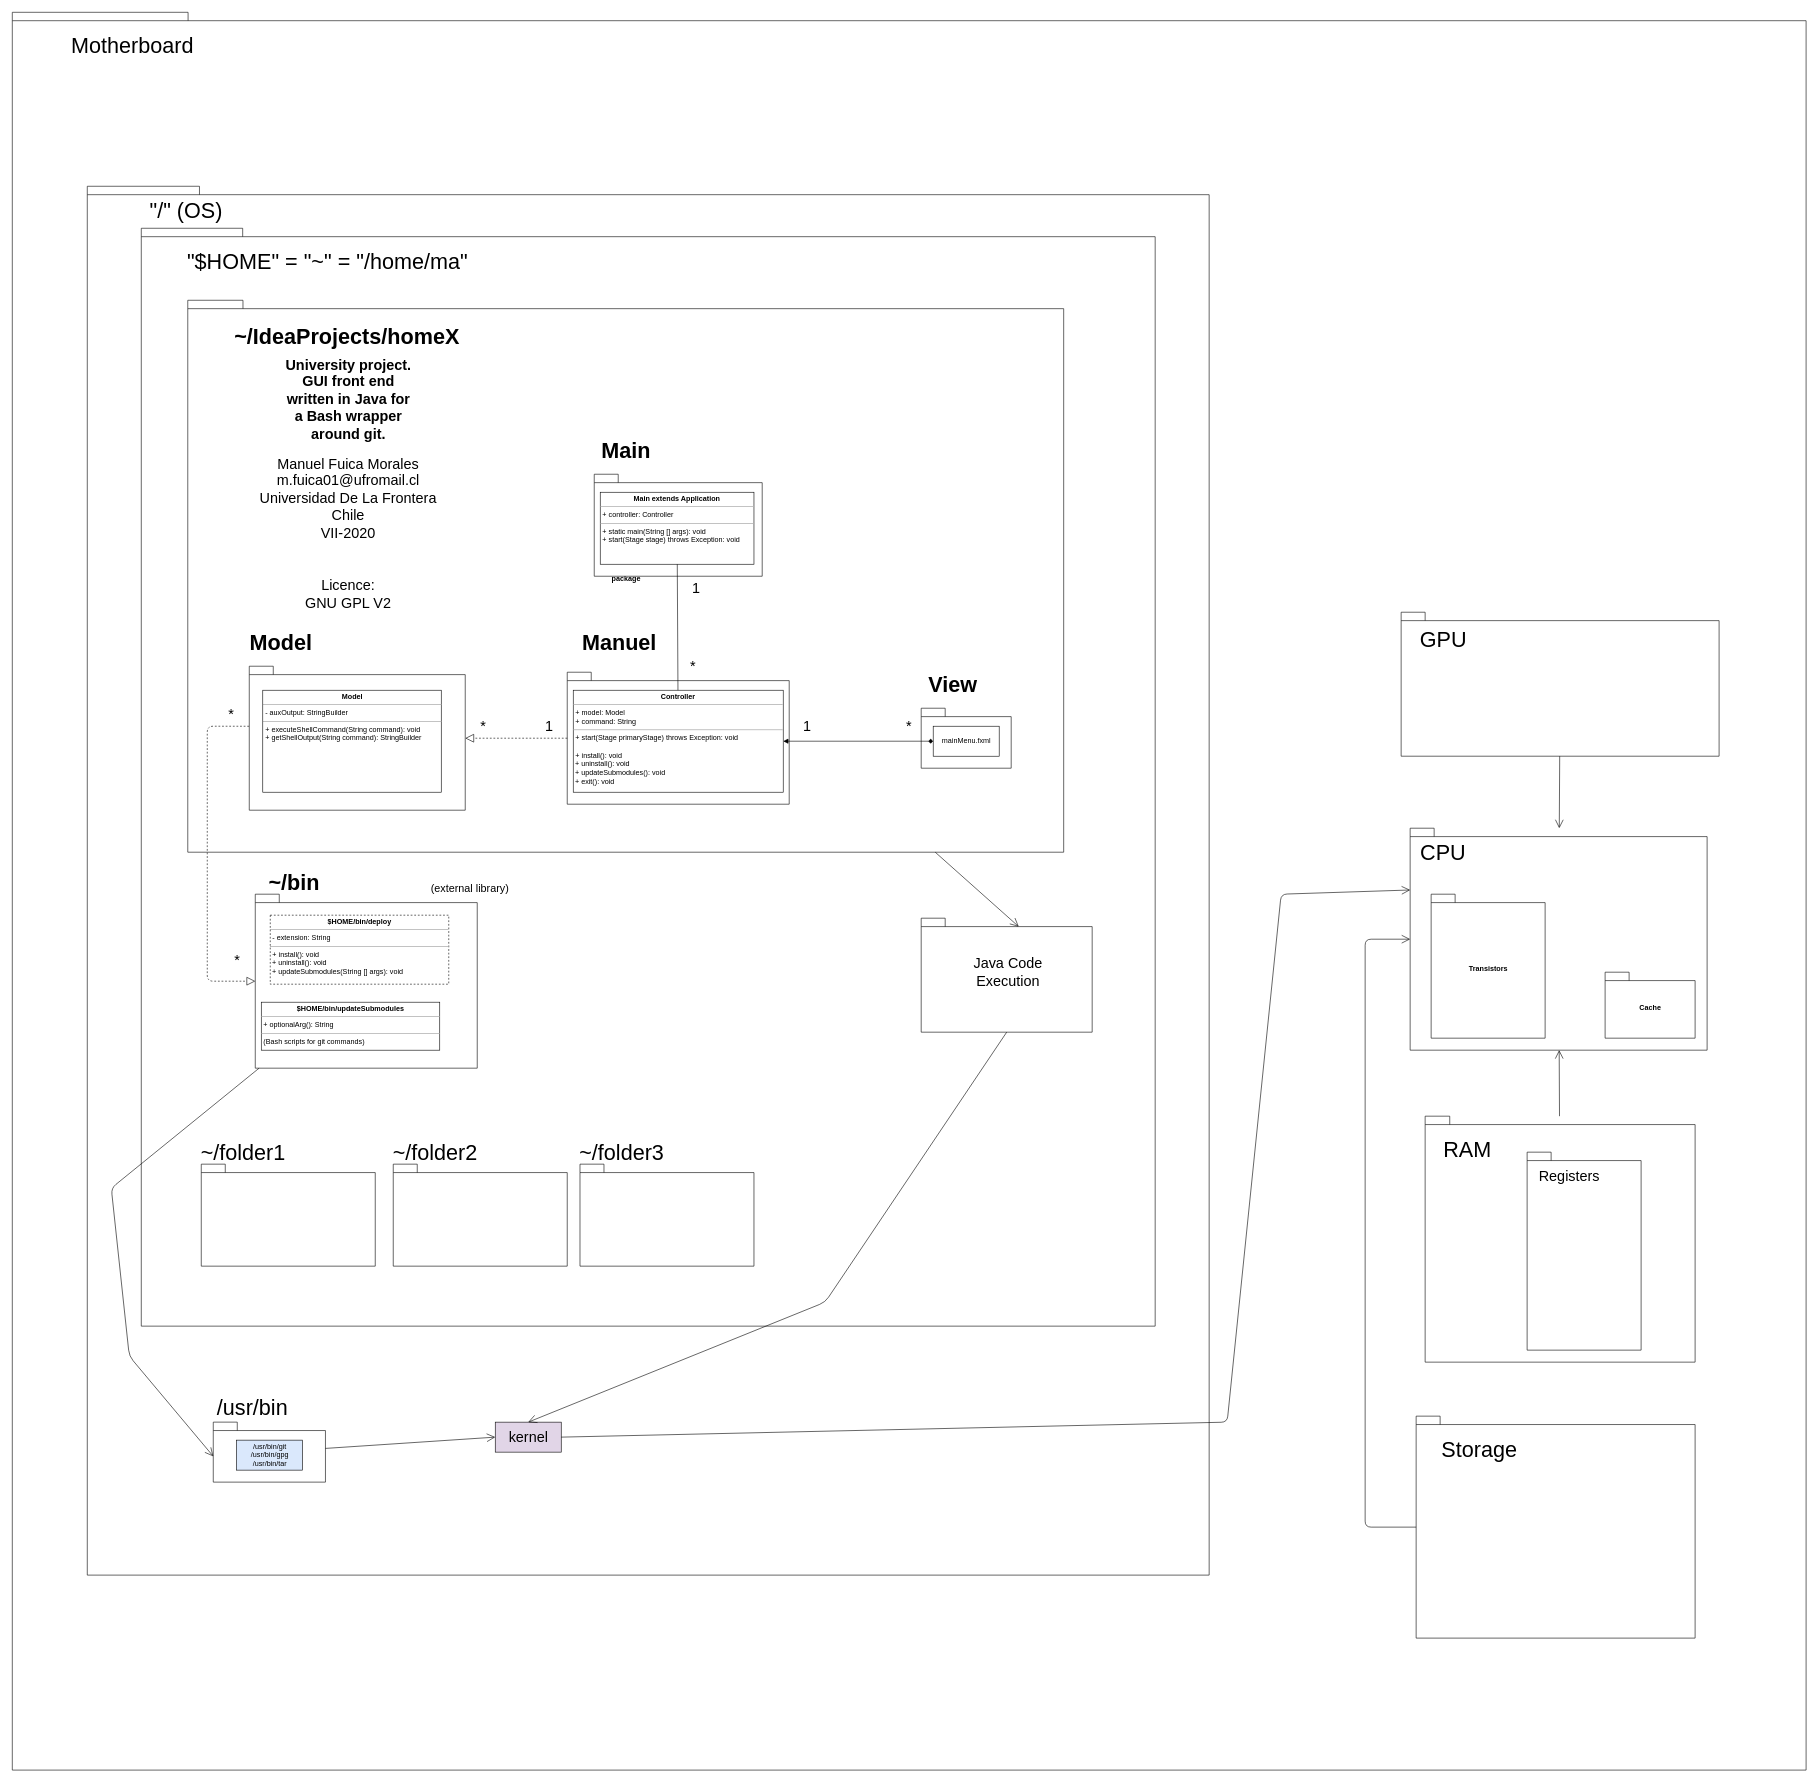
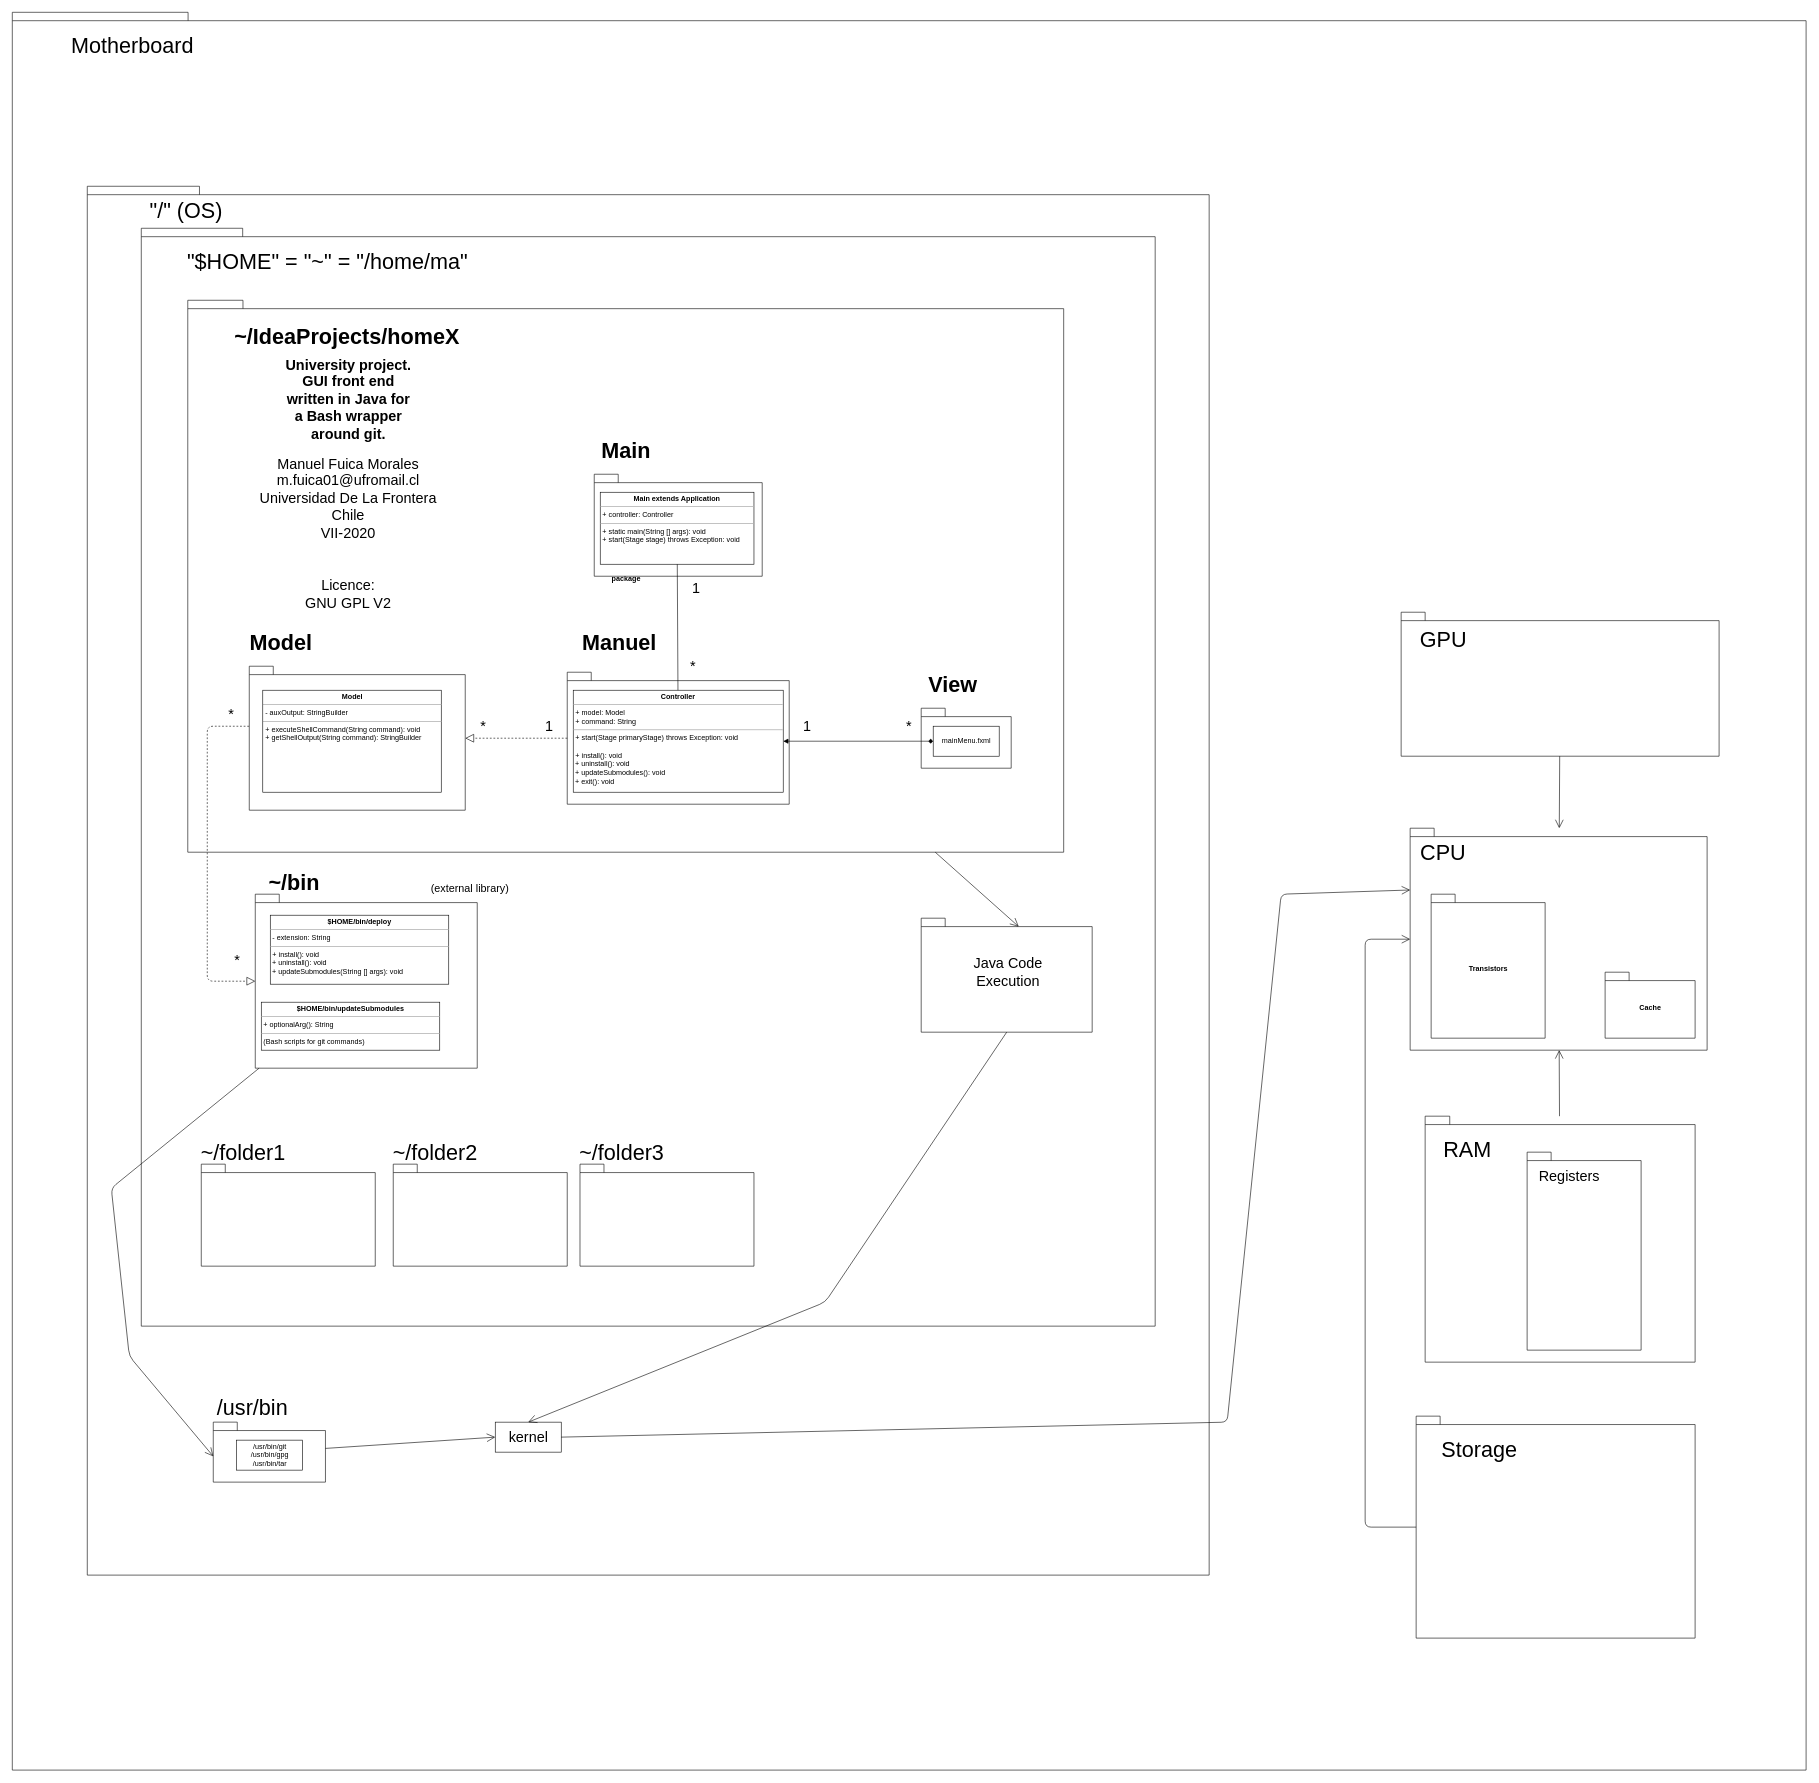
(360, 950) -> (360, 950)
(528, 1437) -> (528, 1437)
(269, 1455) -> (269, 1455)
